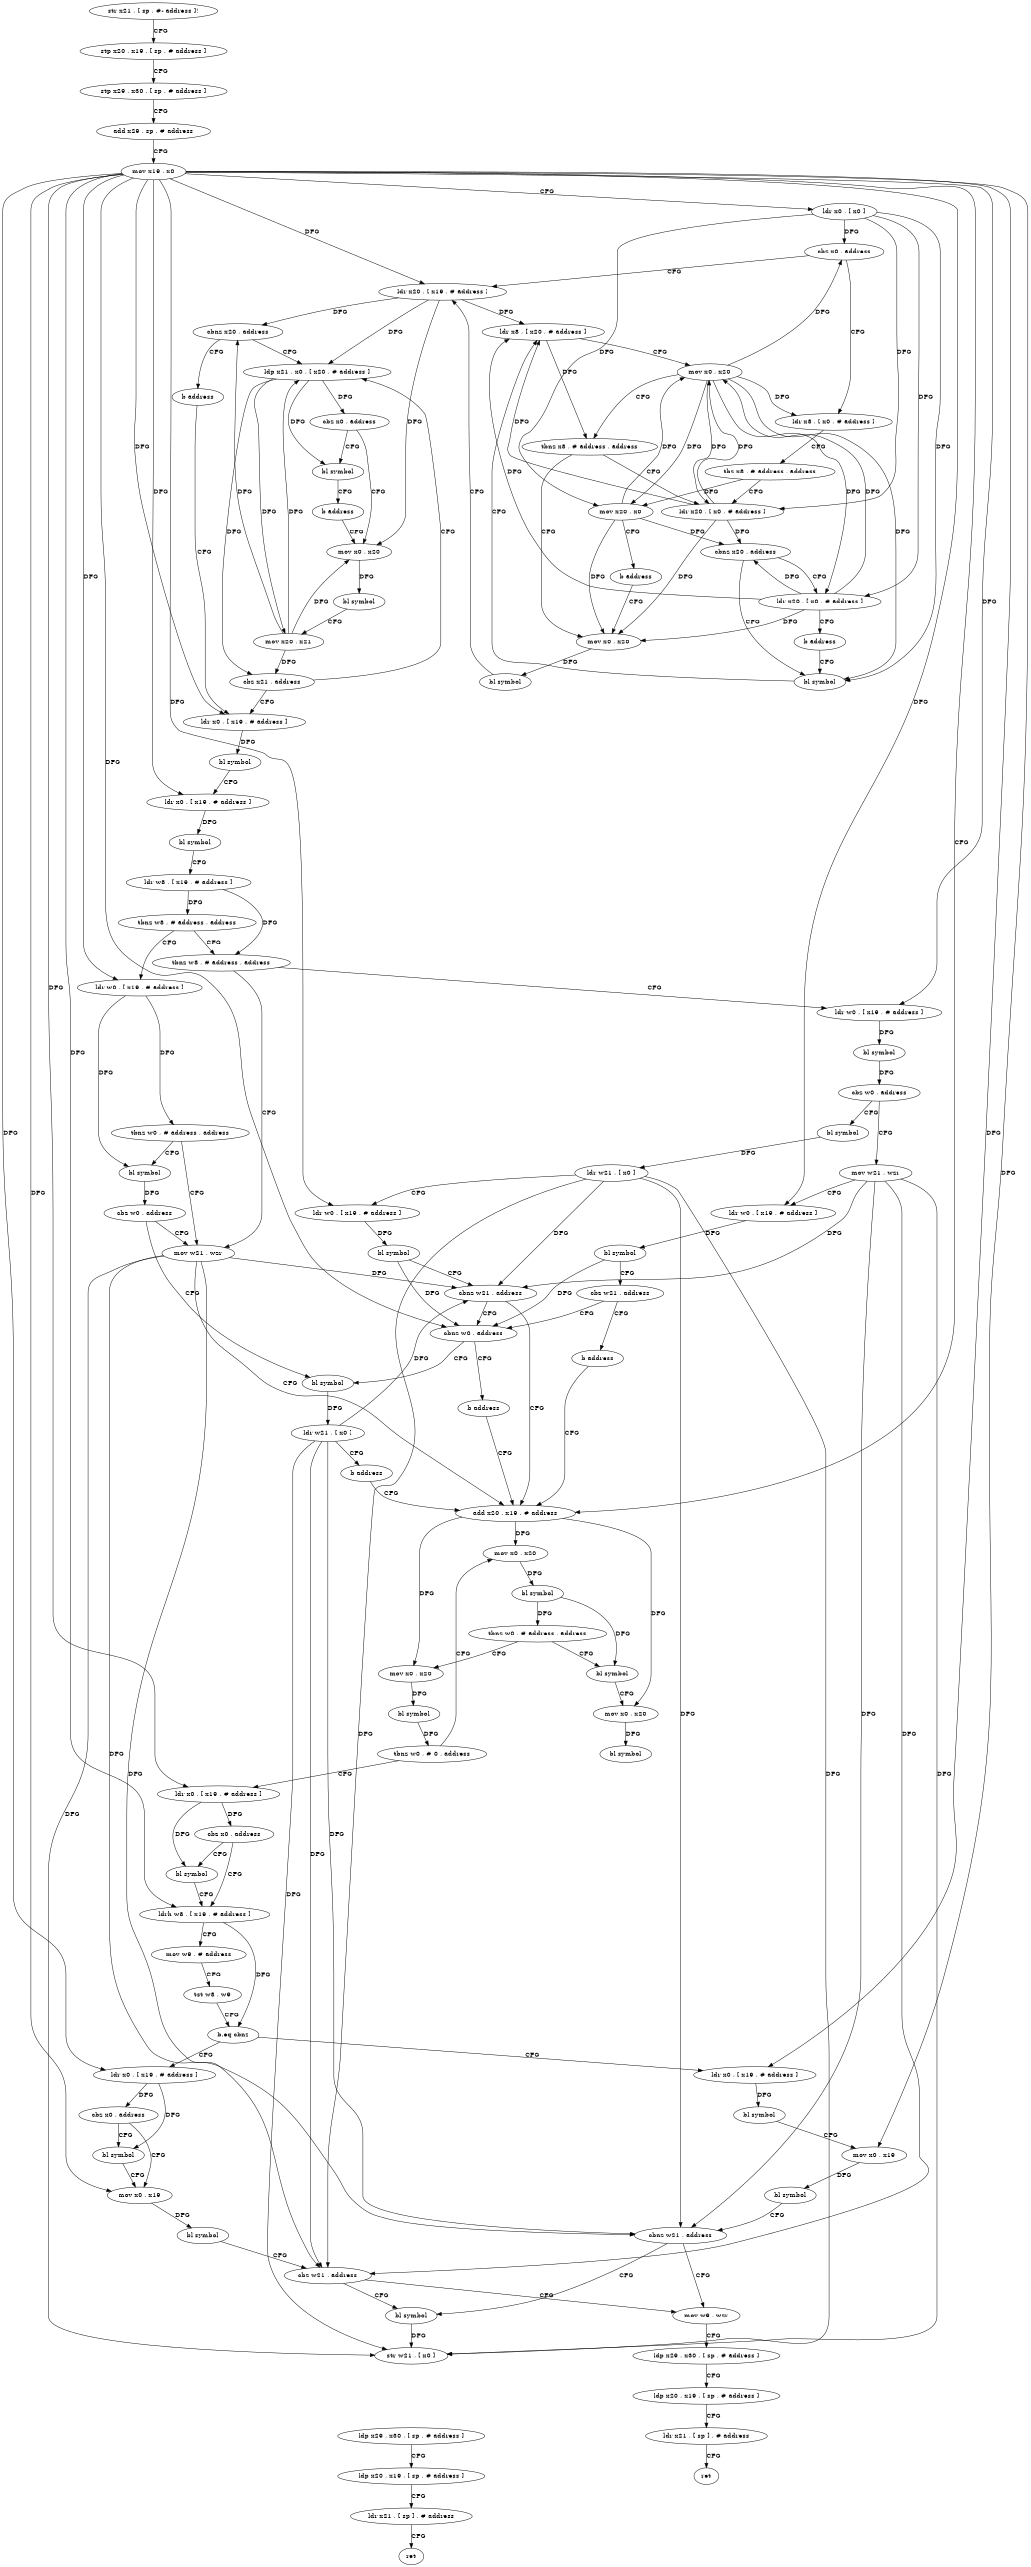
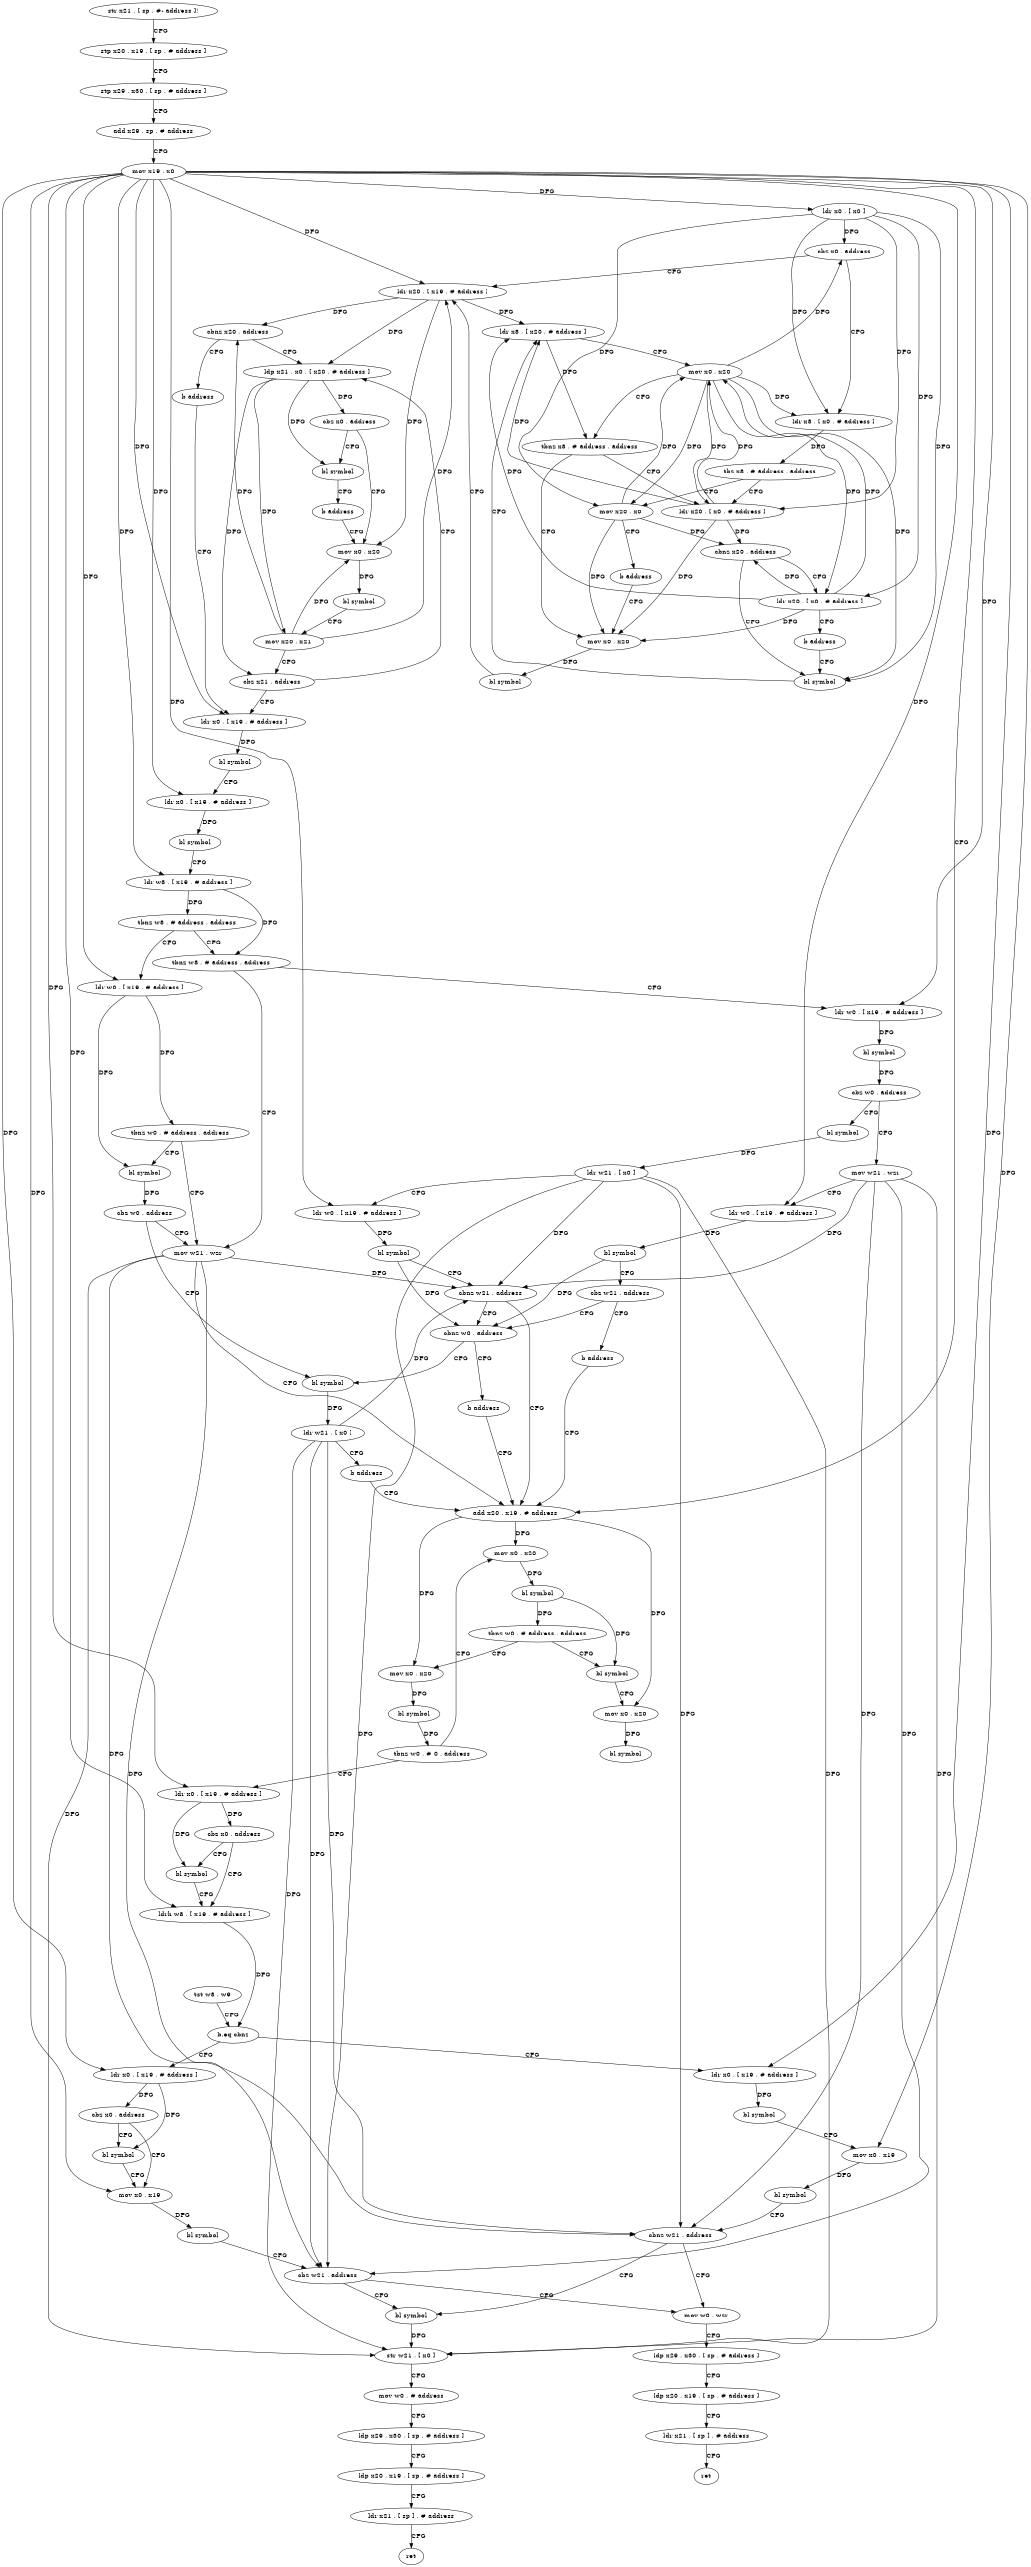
(547, 192) -> (547, 192)
none -> (793, 310)
(819, 447) -> (819, 447)
(711, 492) -> (711, 492)
(288, 507) -> (425, 508)
(289, 662) -> (289, 662)
(106, 831) -> (119, 528)
(199, 1955) -> none
(706, 2316) -> (706, 2316)
none -> (411, 2396)
